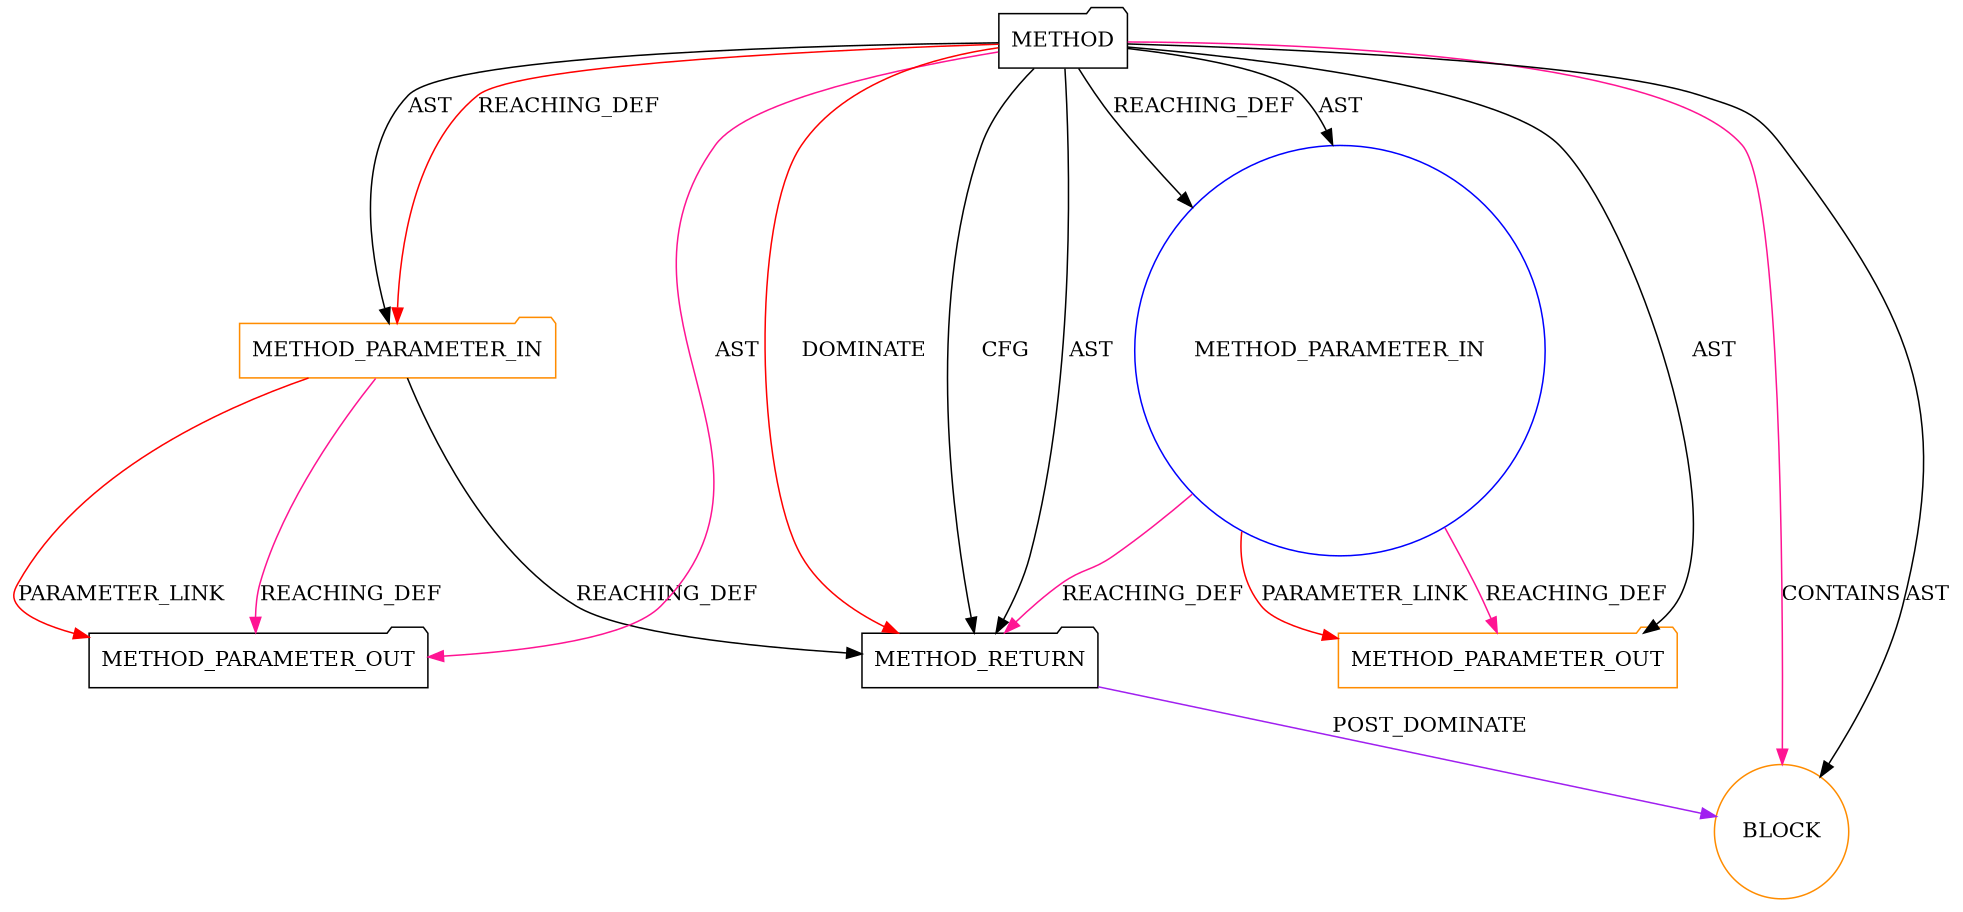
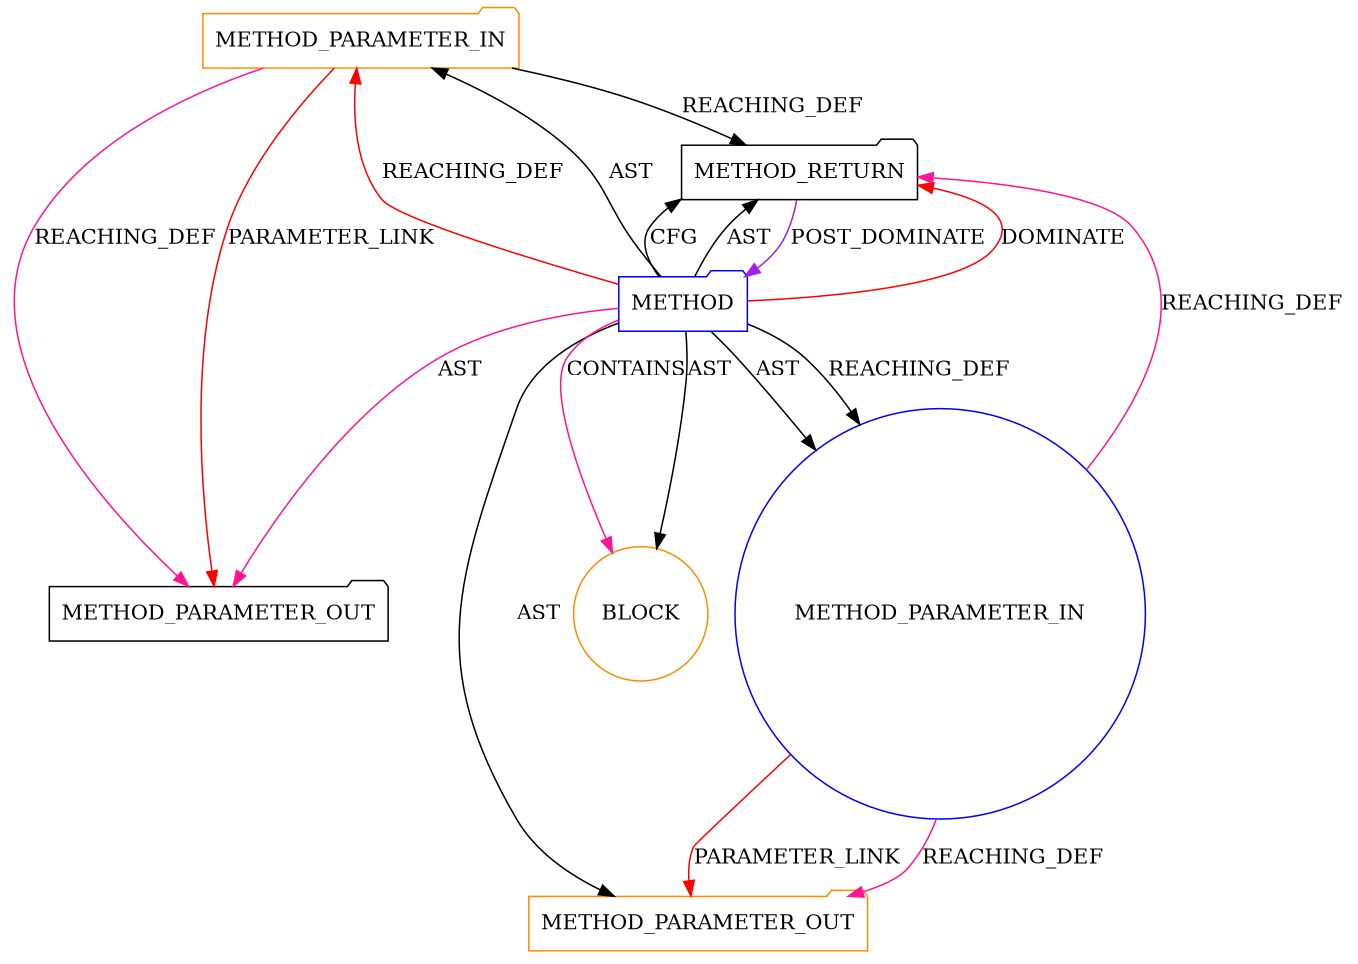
(1063, 41) -> (683, 304)
(1400, 750) -> (784, 238)
